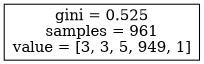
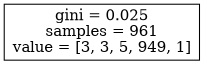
(102, 32) -> (102, 32)
